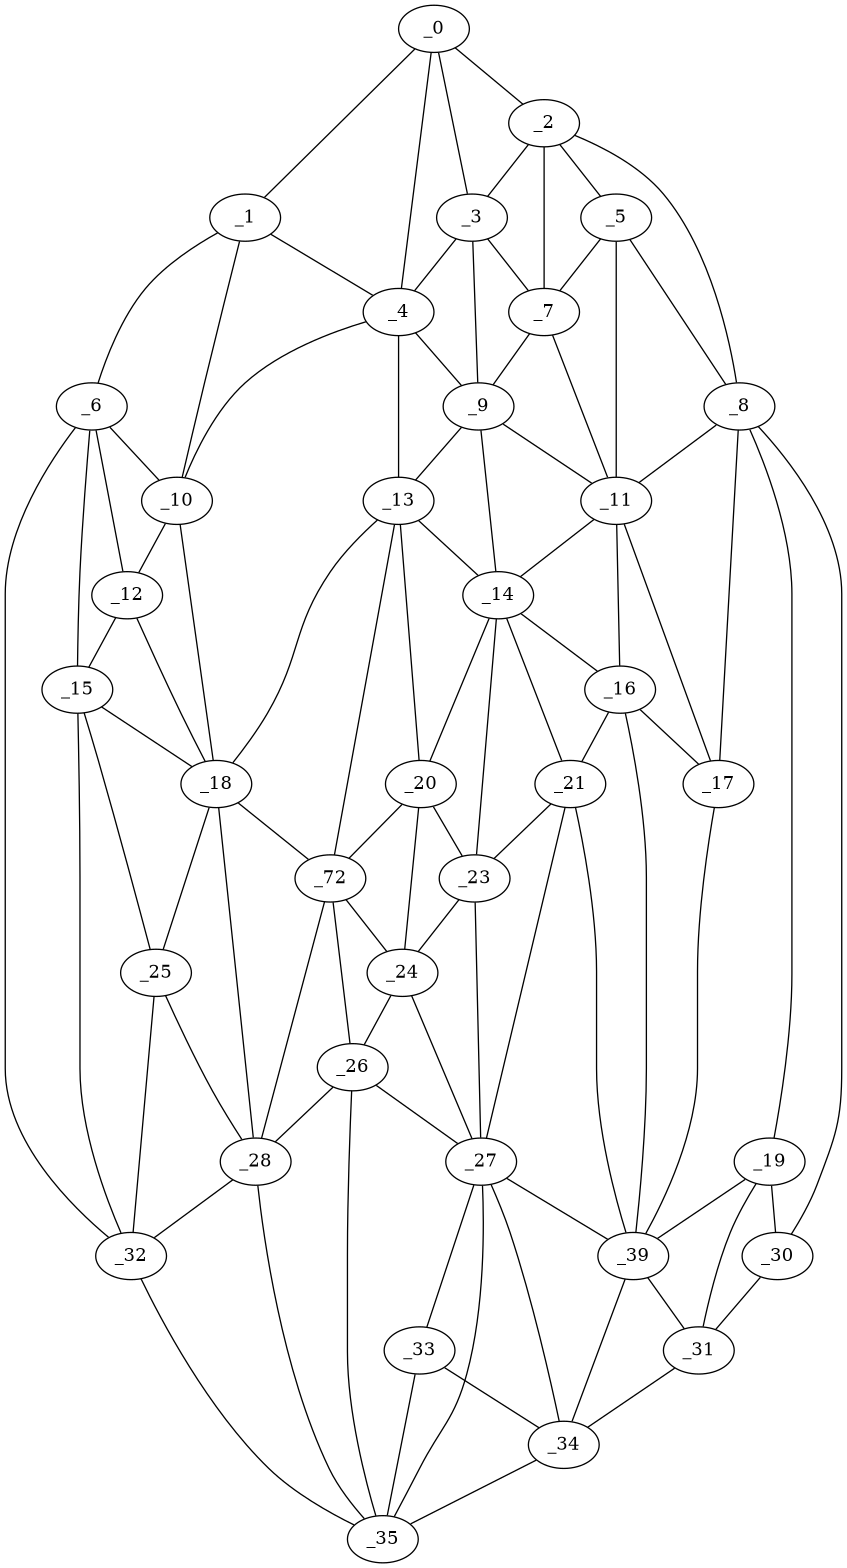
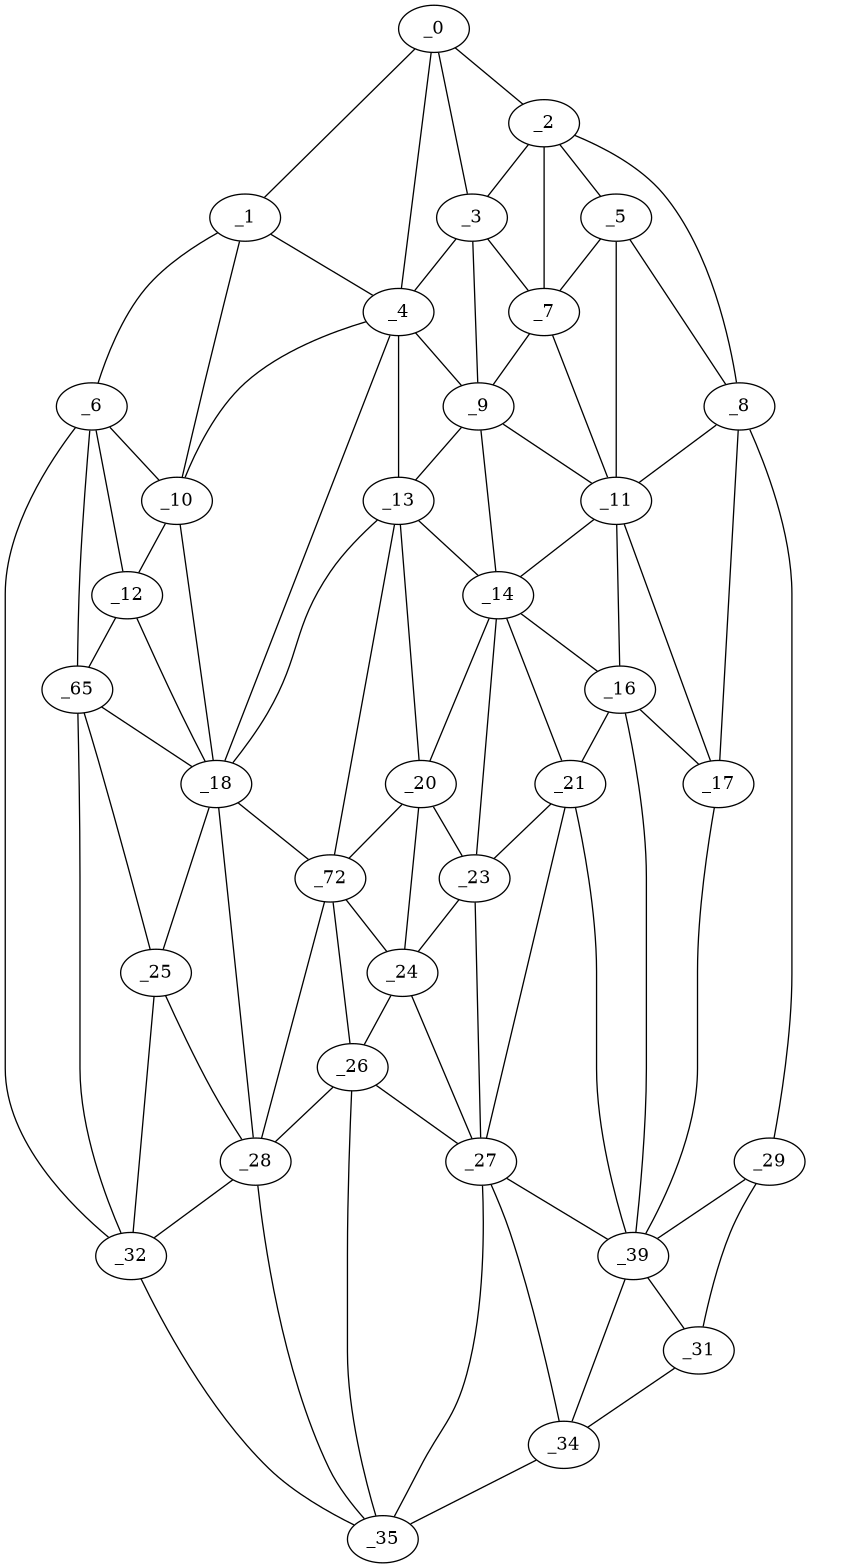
none -> (307, 548)
(77, 690) -> (77, 690)
(770, 1162) -> (770, 1162)
(777, 1256) -> none
(420, 1350) -> none
